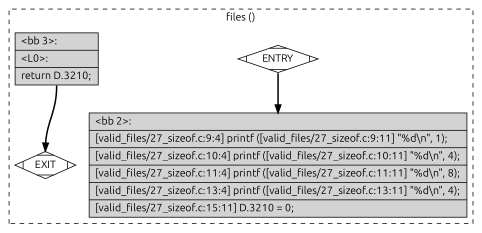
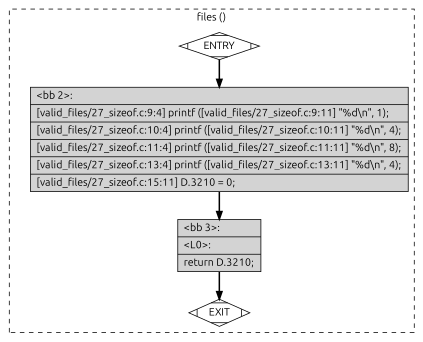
none -> (219, 202)
